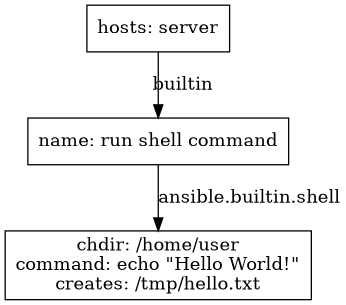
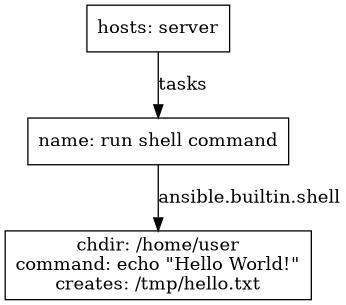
(183, 85) -> (183, 85)
